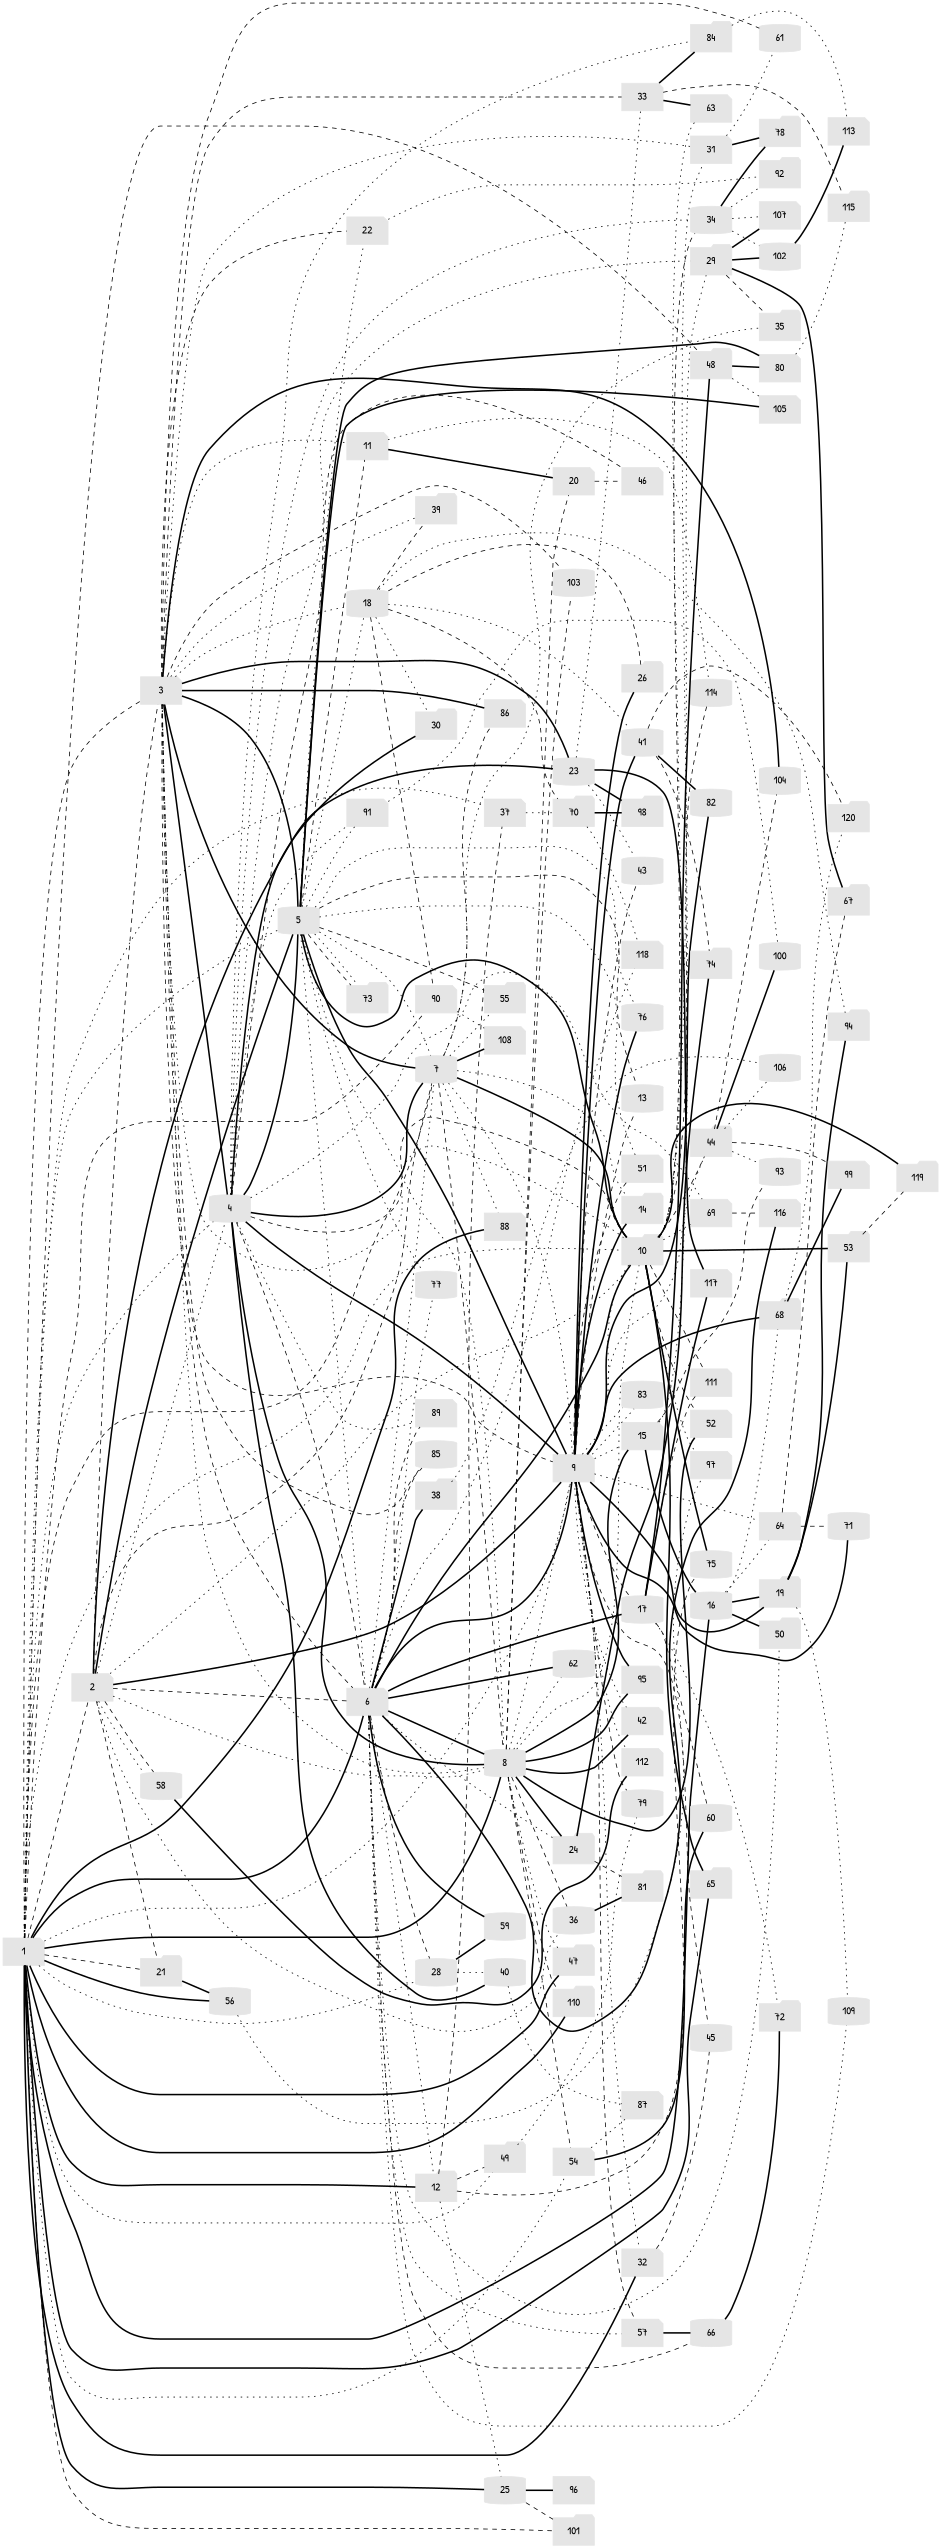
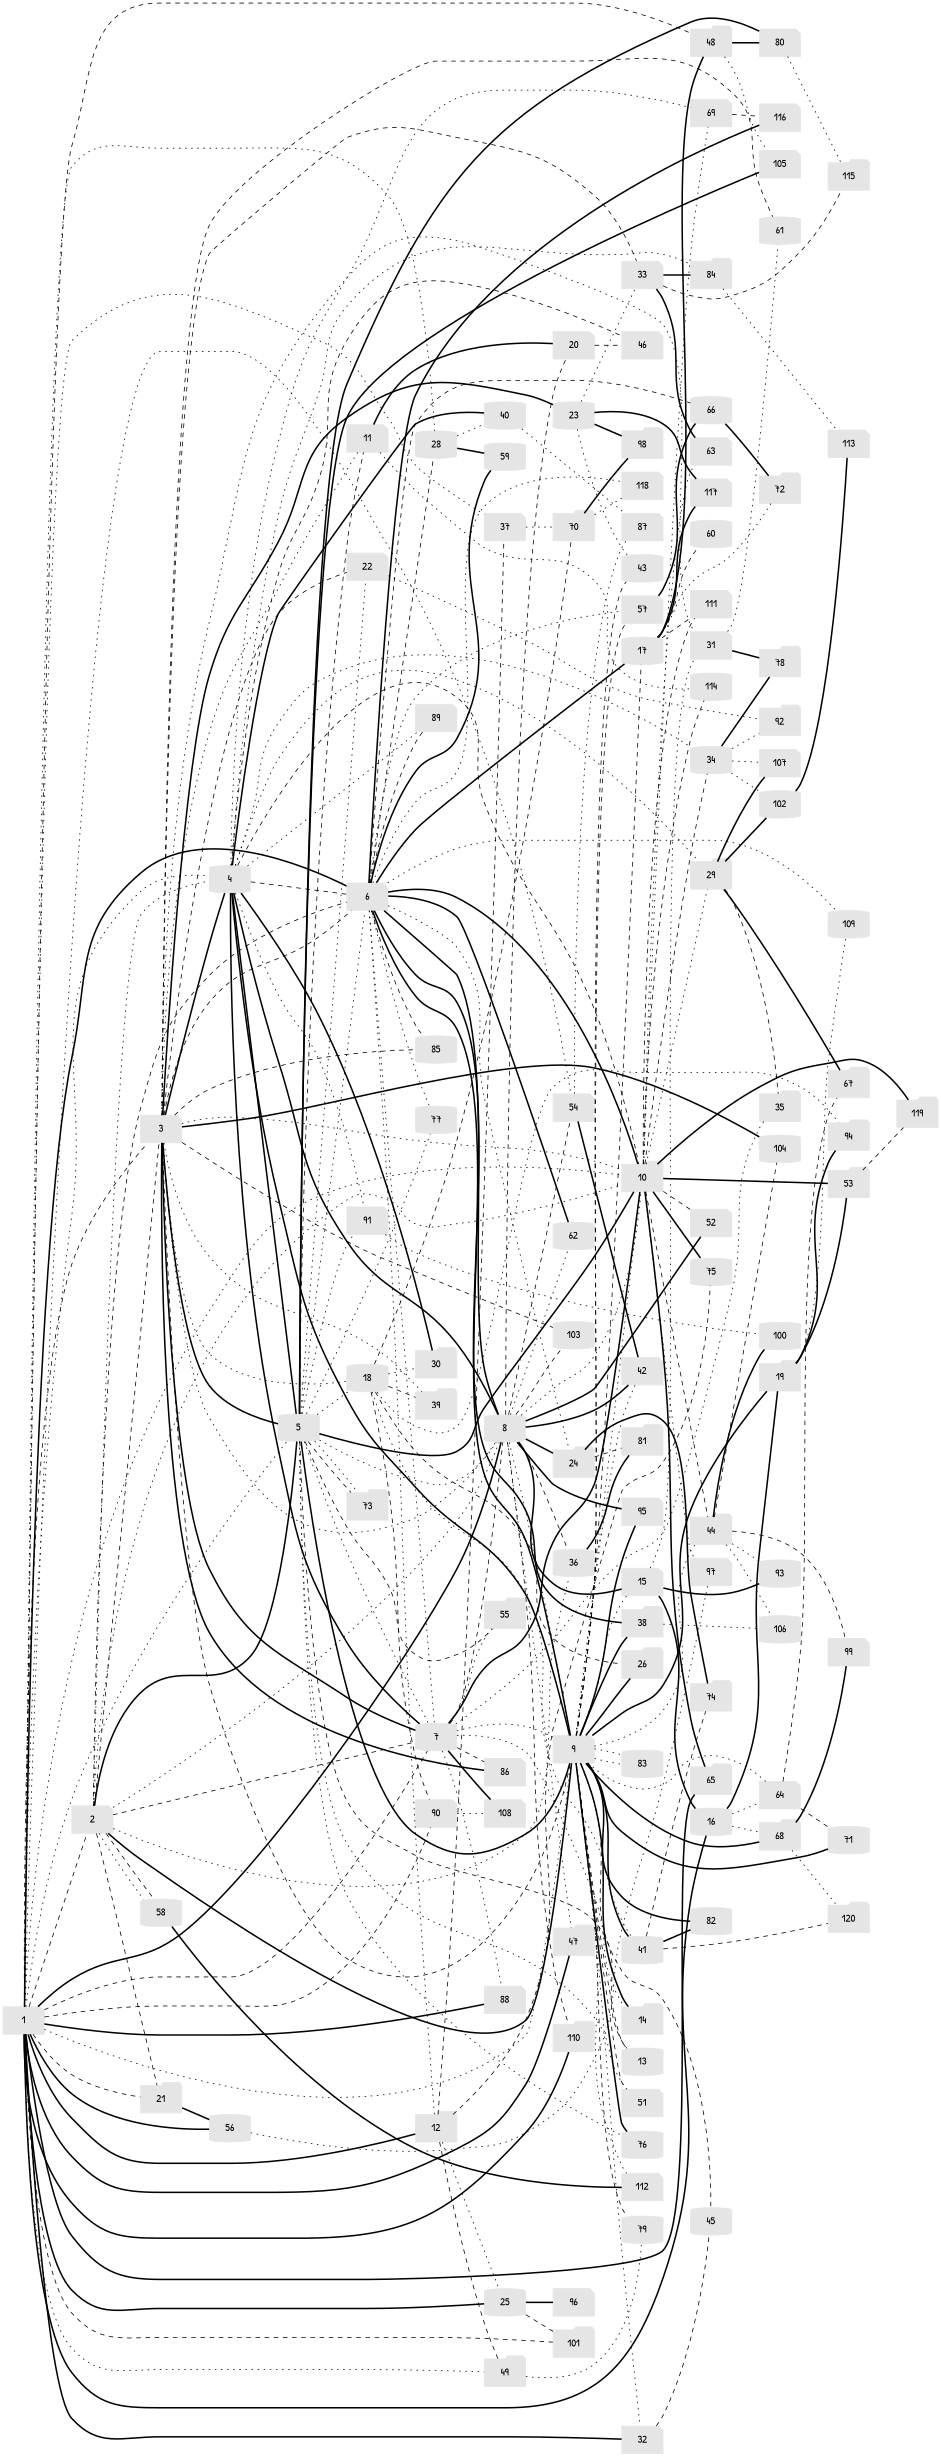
(187, 1080) -> none
(728, 1311) -> (712, 1594)
(780, 1635) -> none
none -> (605, 1678)
(684, 2018) -> (610, 1245)
